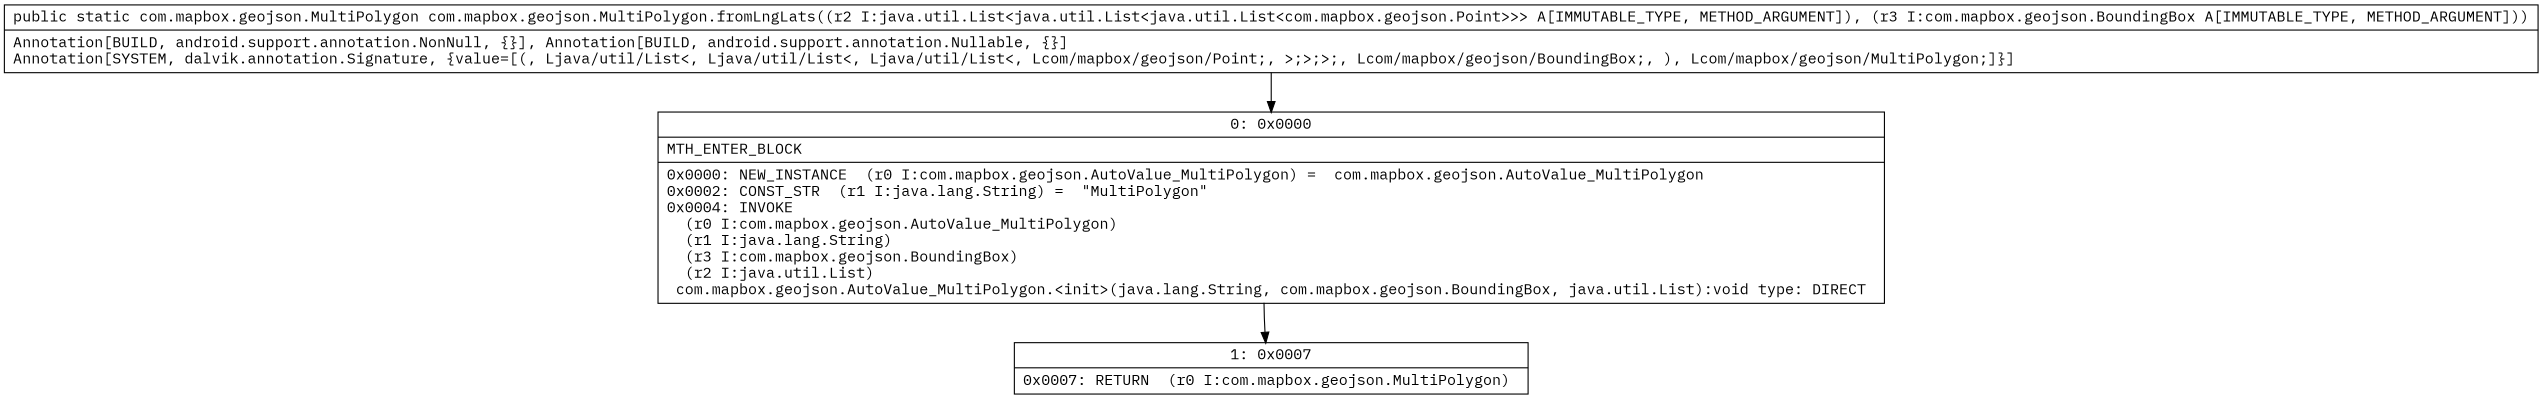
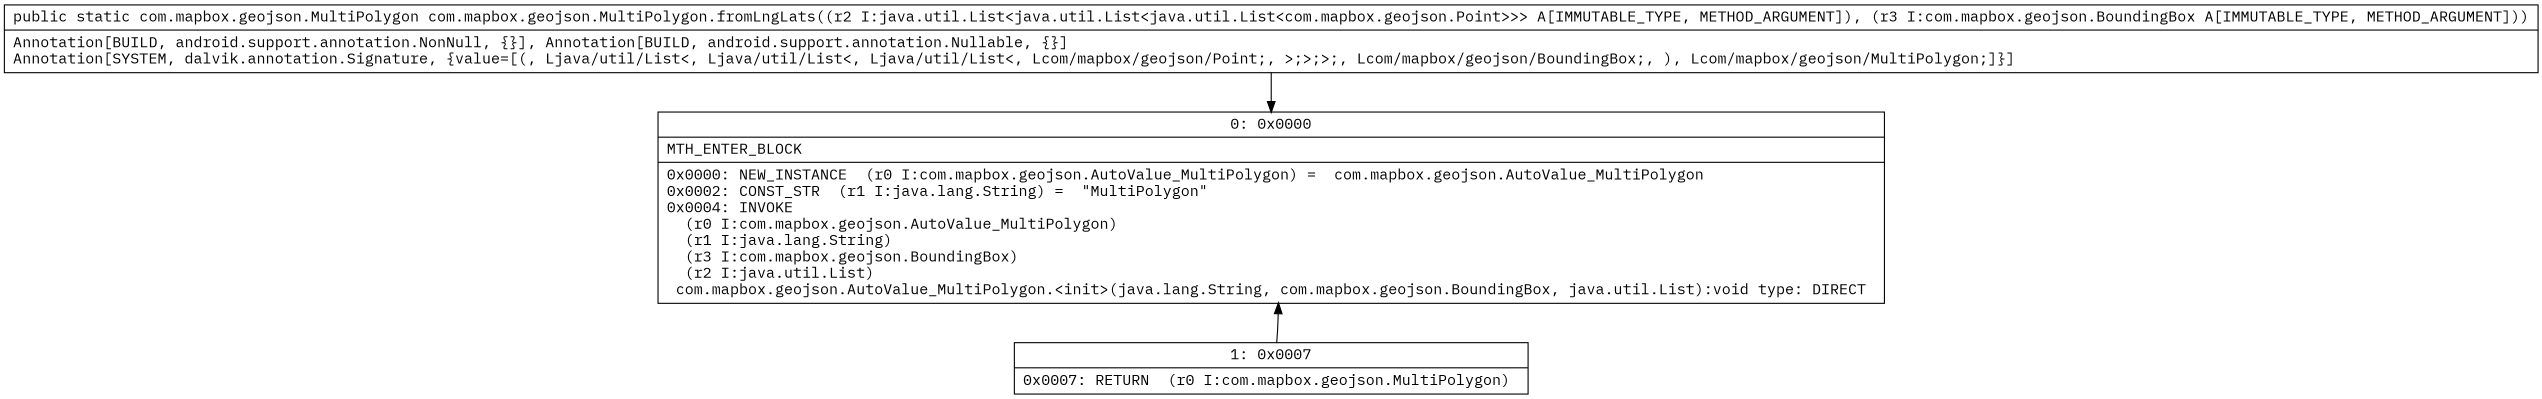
(1264, 317) -> (1278, 329)
